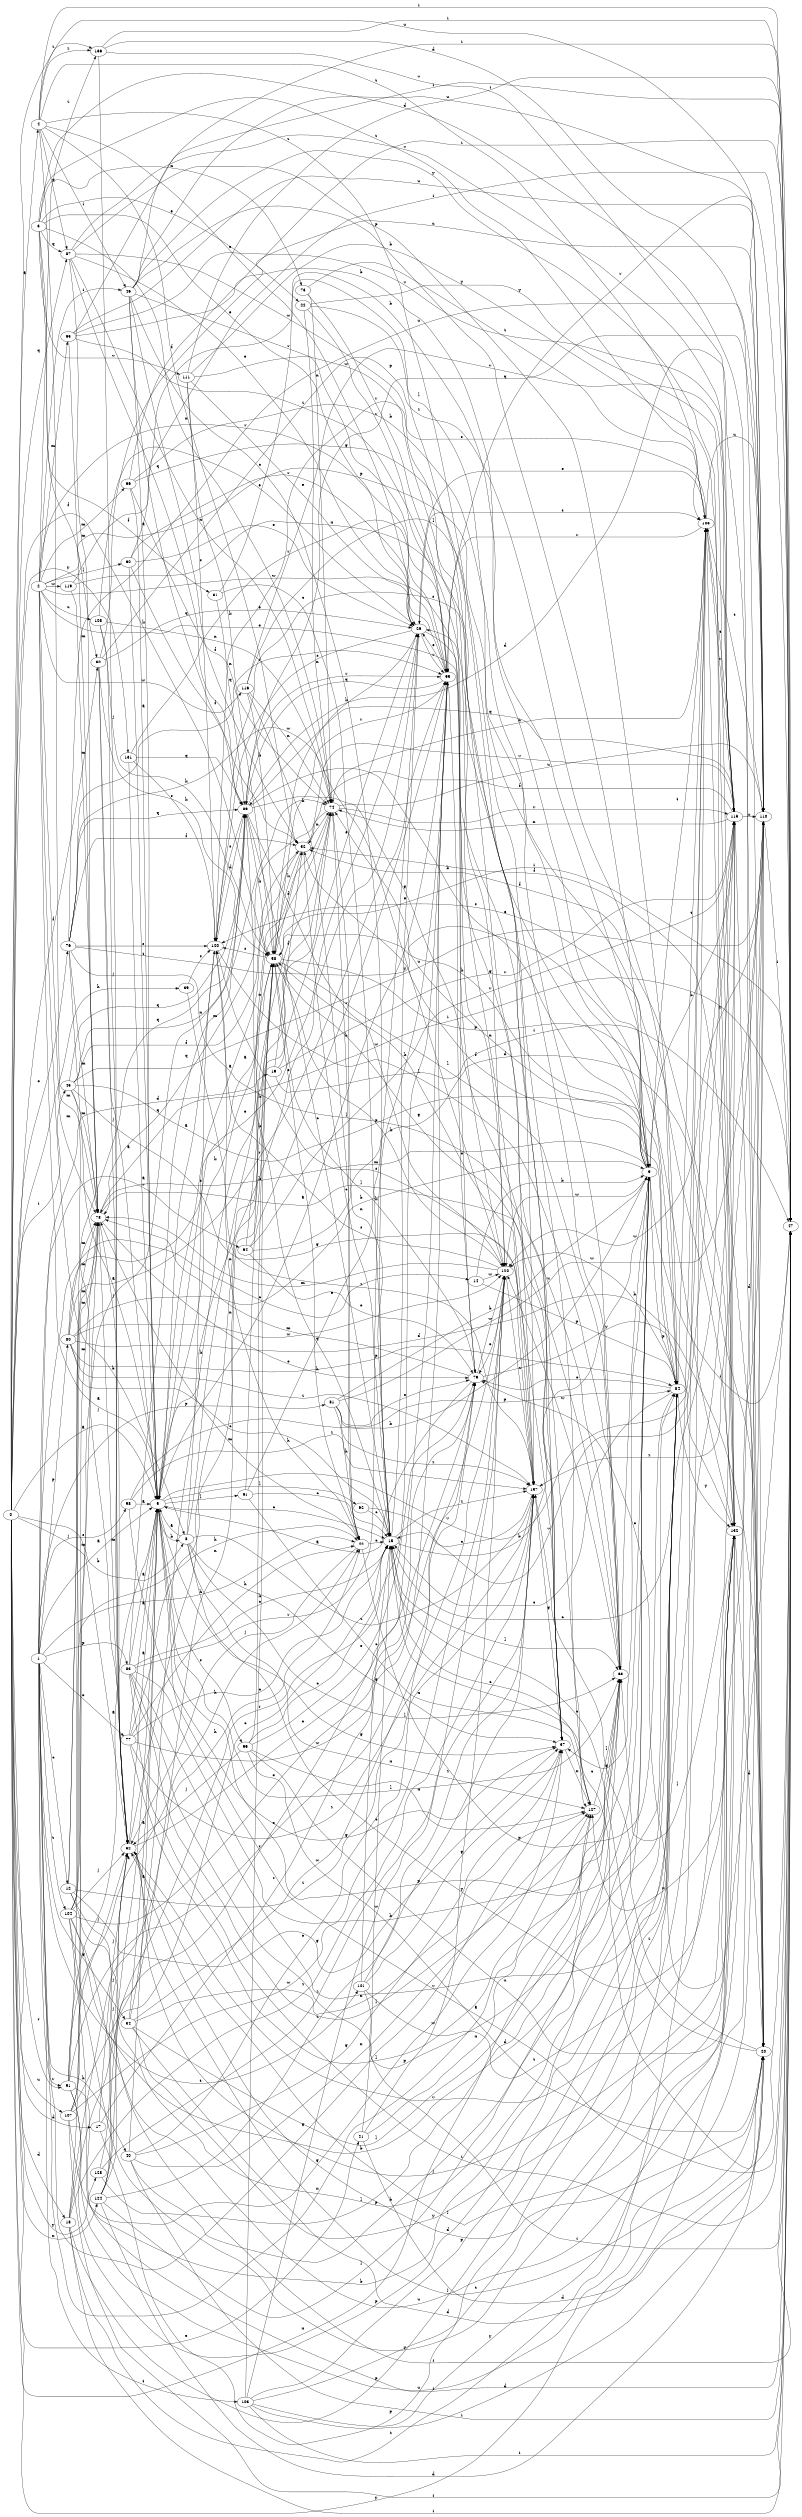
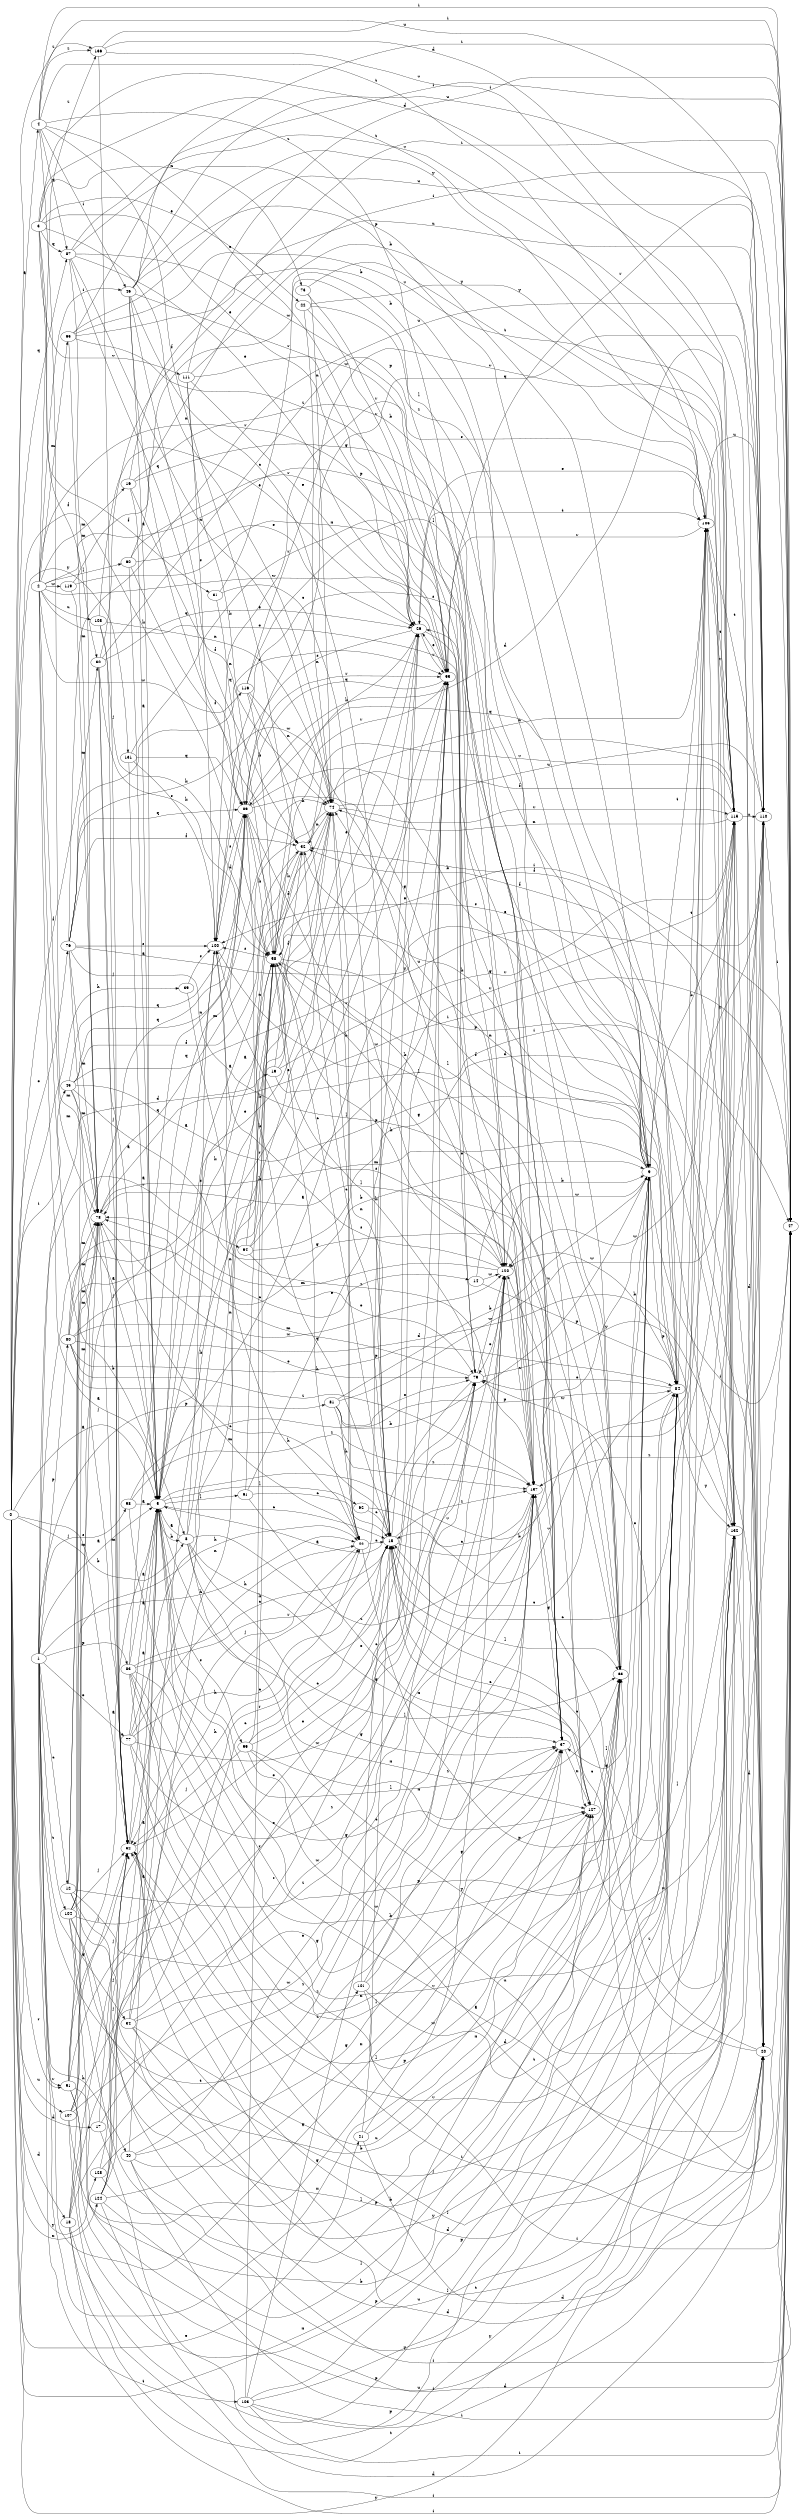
(128, 484) -> (128, 484)
(143, 954) -> (143, 954)
(376, 2138) -> (376, 2138)
